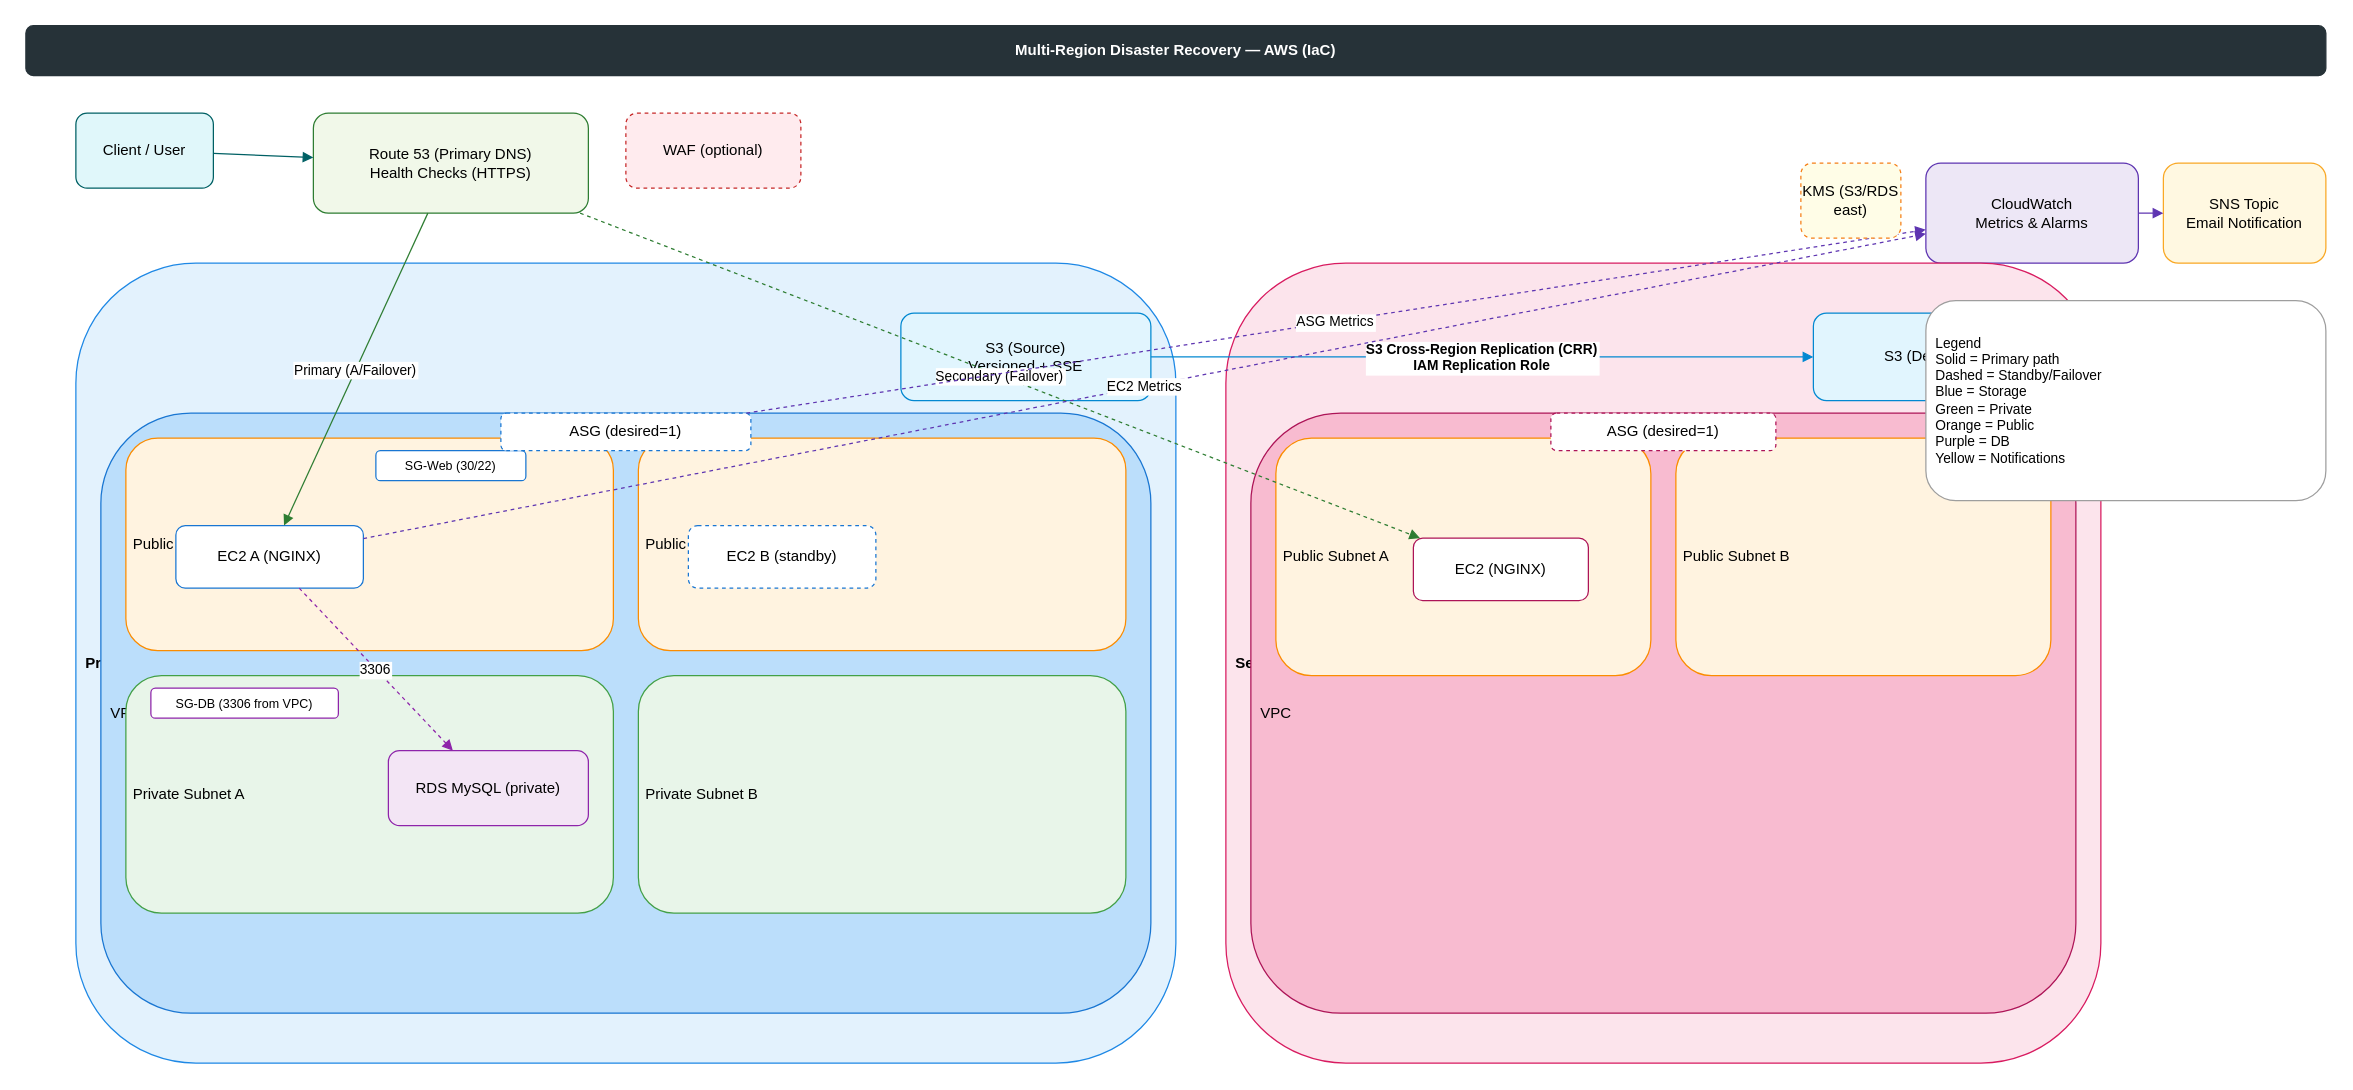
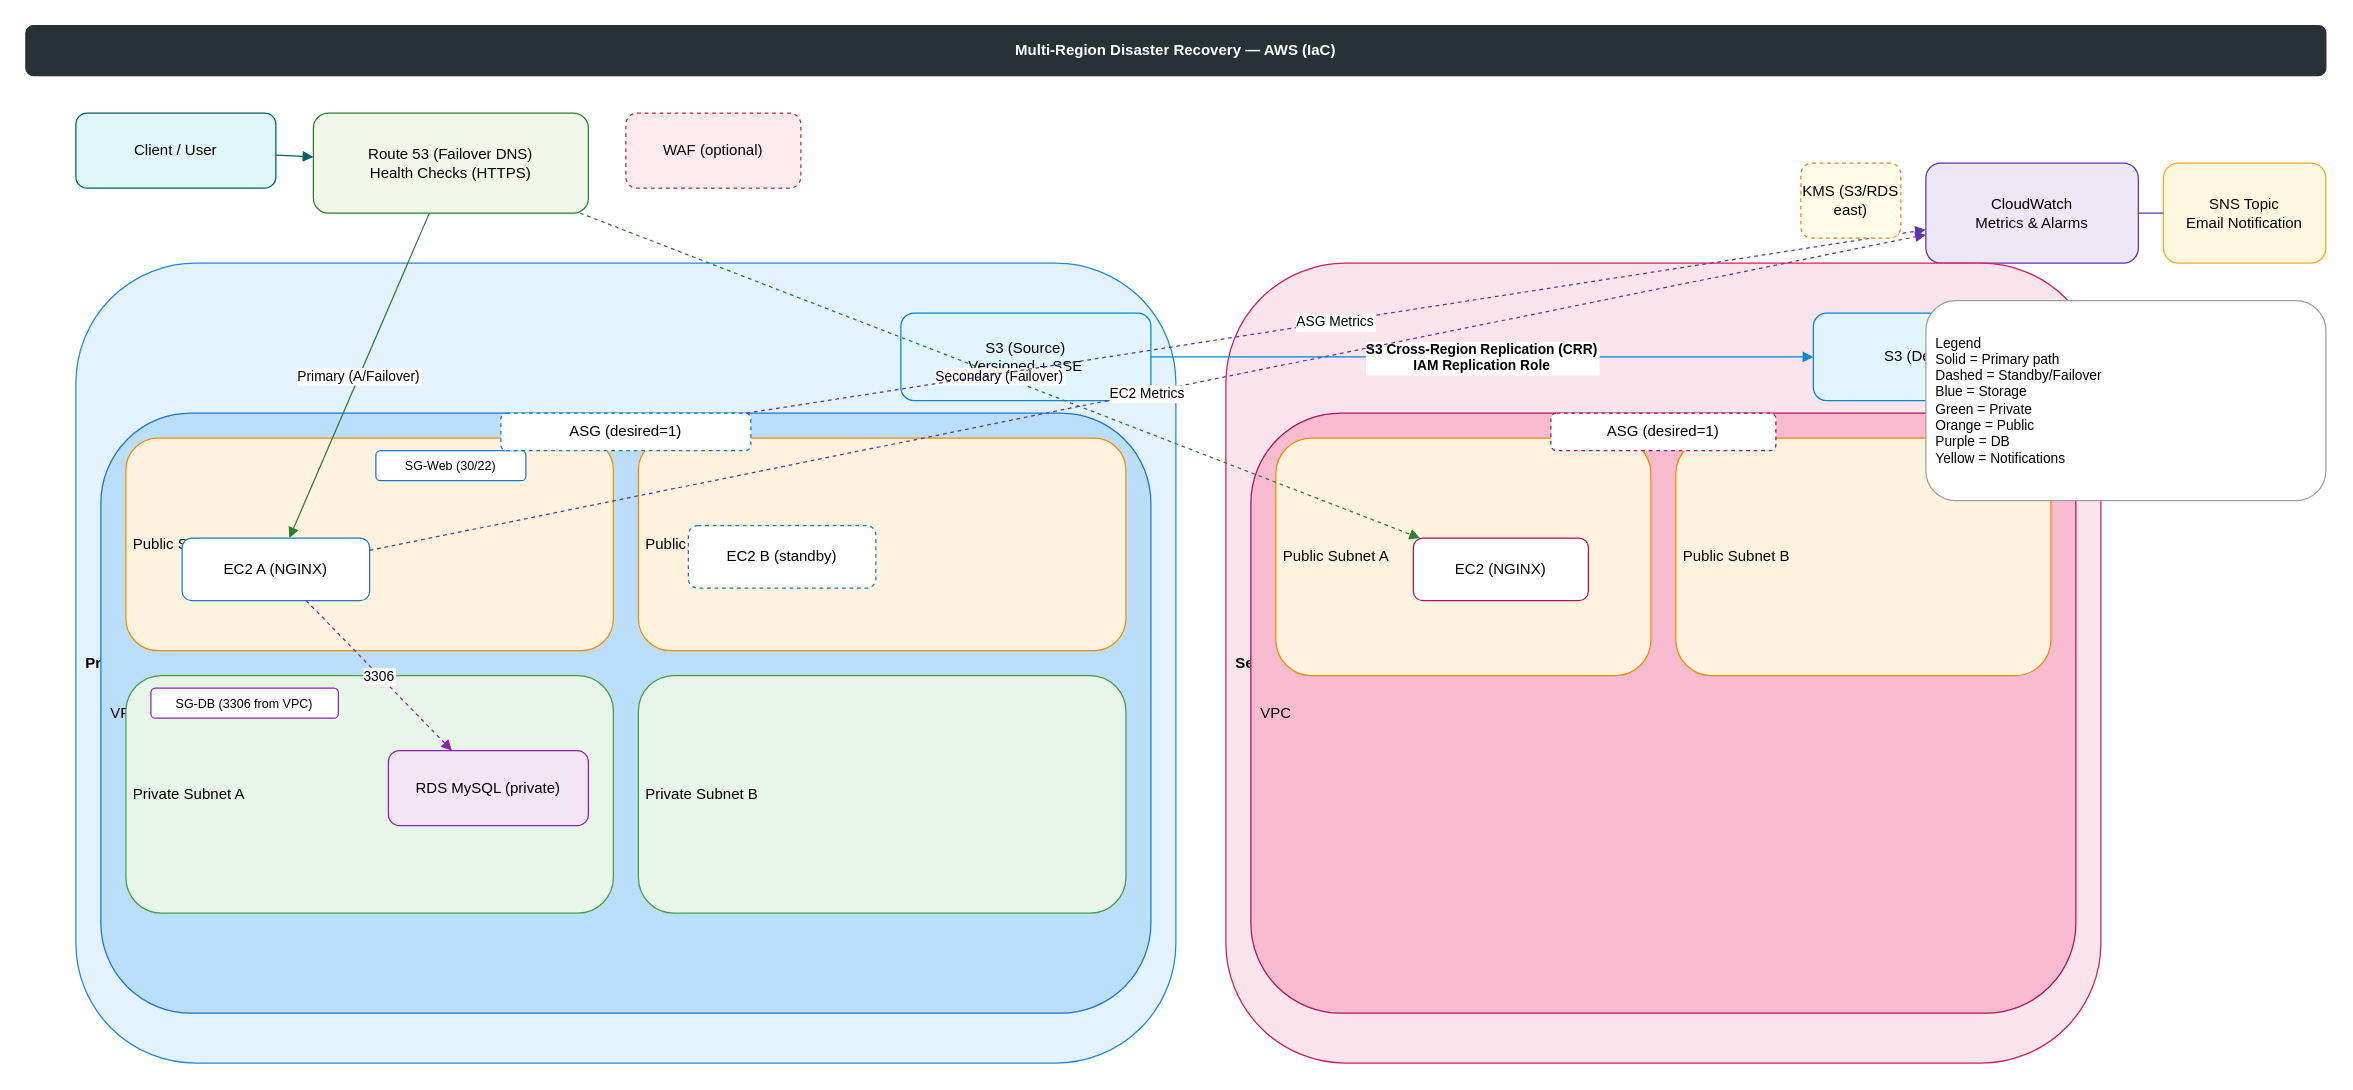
(144, 151) -> (176, 151)
(451, 163) -> (451, 163)
(2152, 213) -> (2156, 213)
(269, 557) -> (276, 569)
